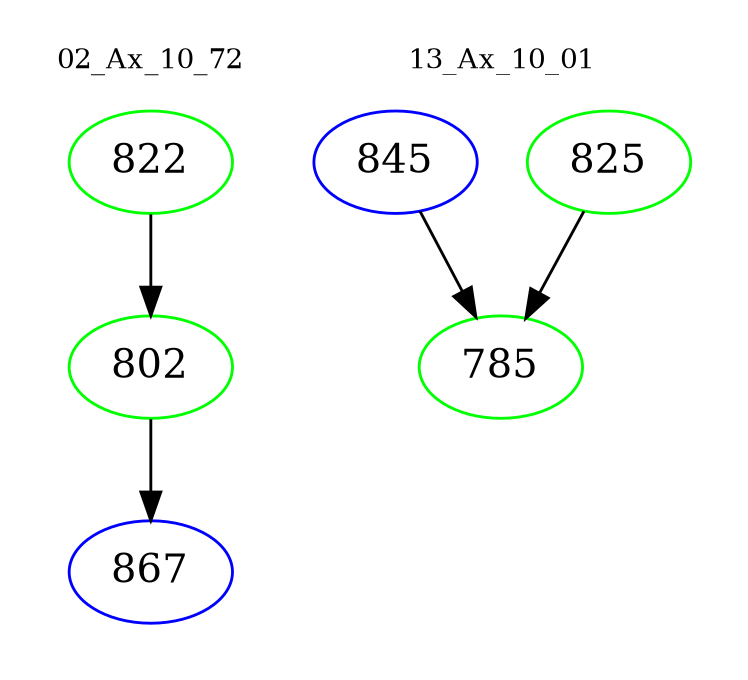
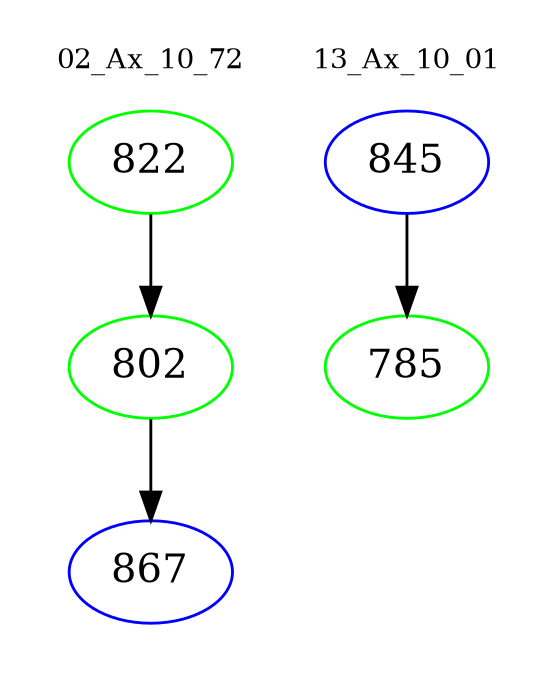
(609, 162) -> none
